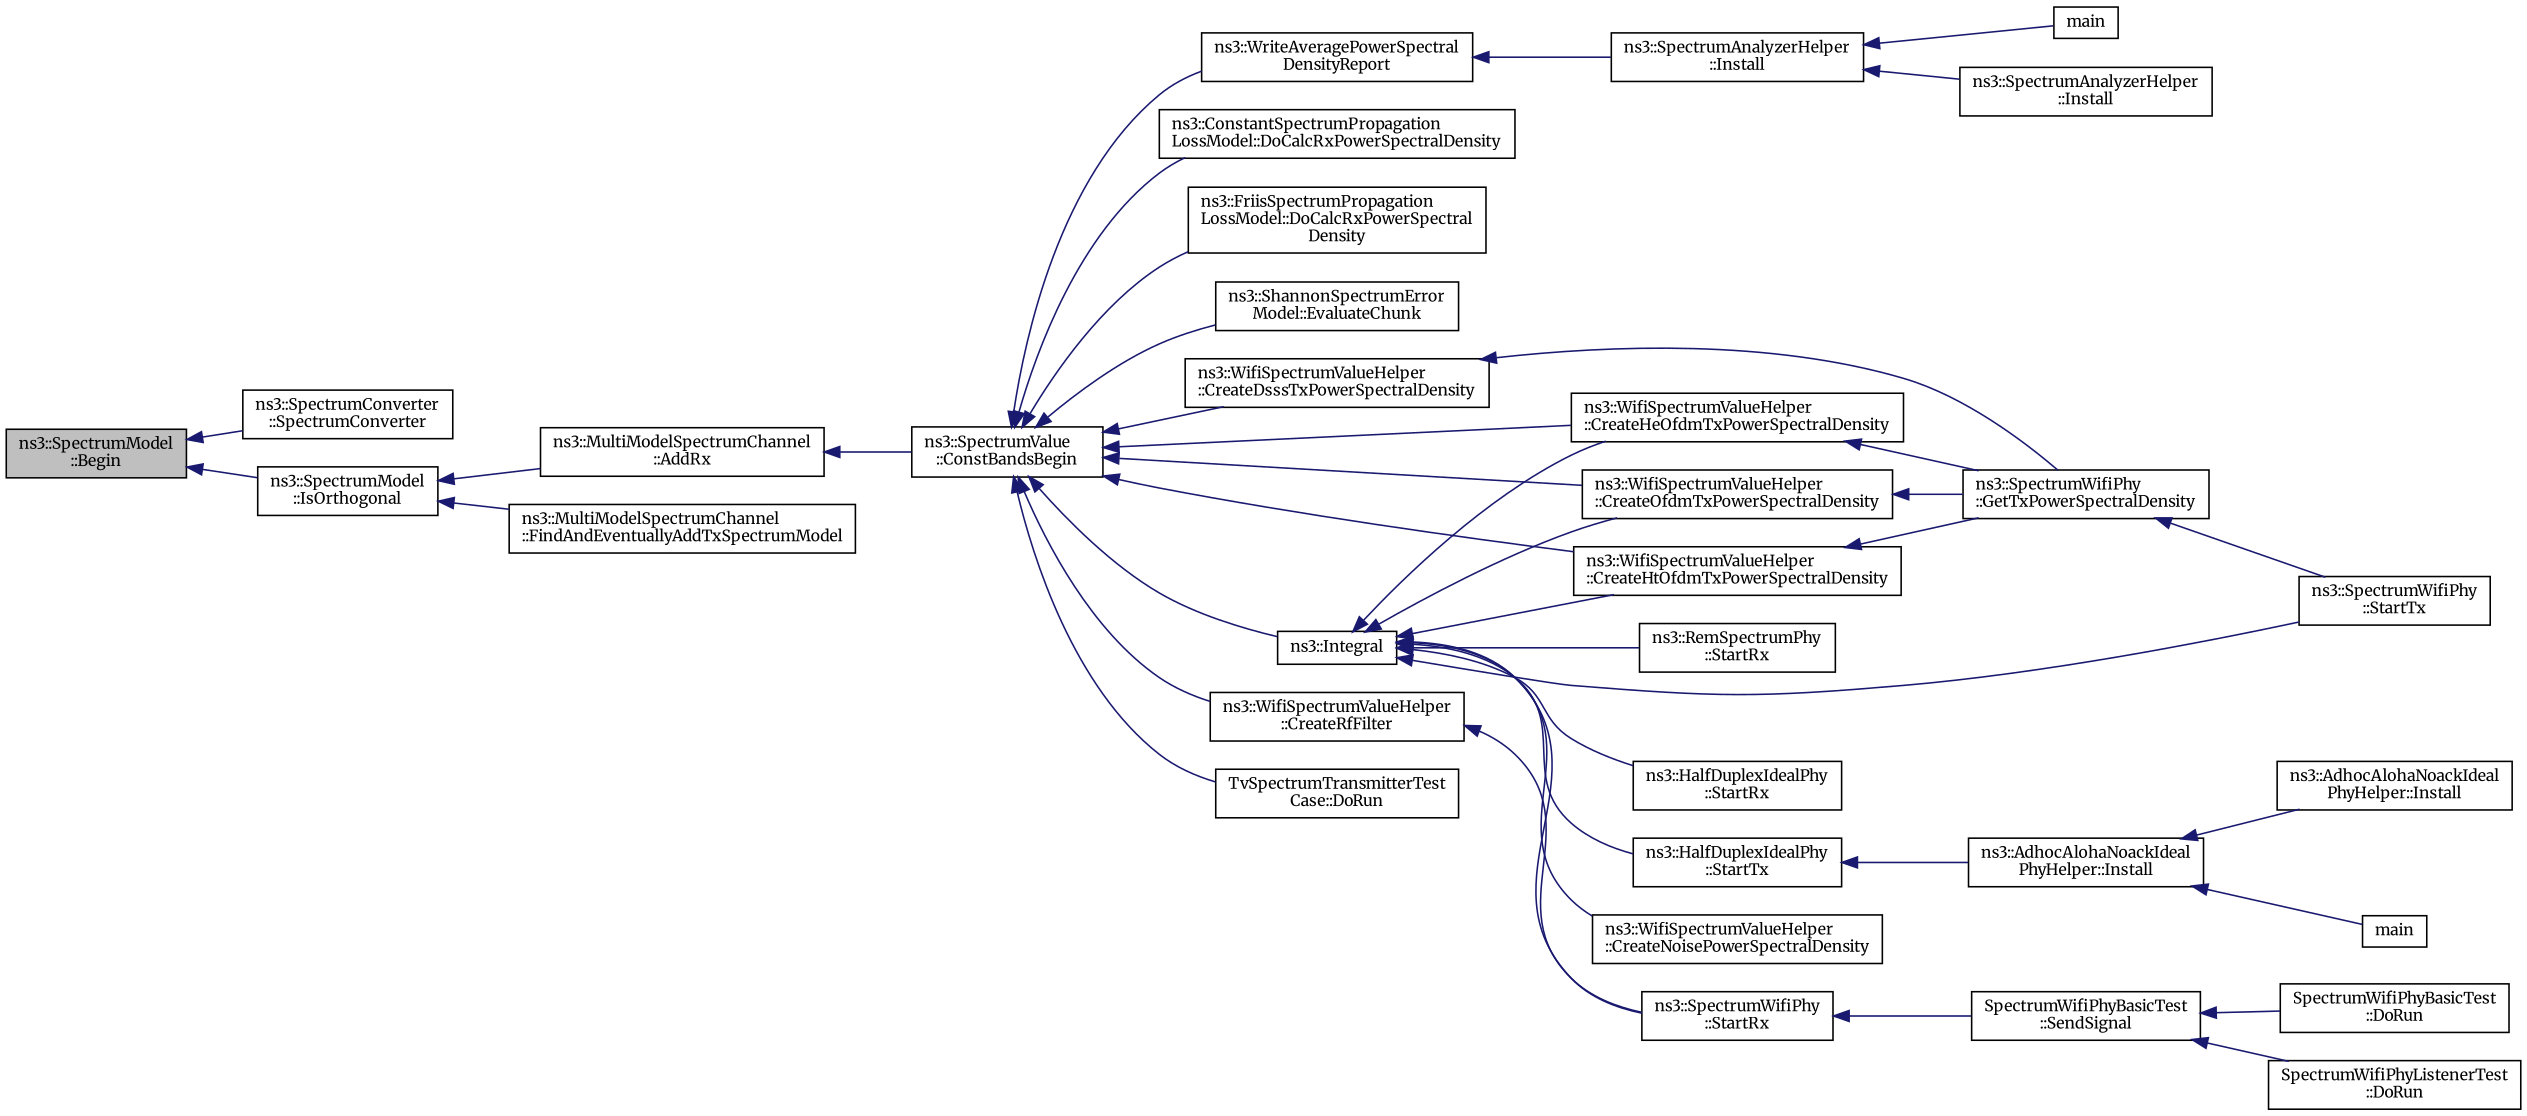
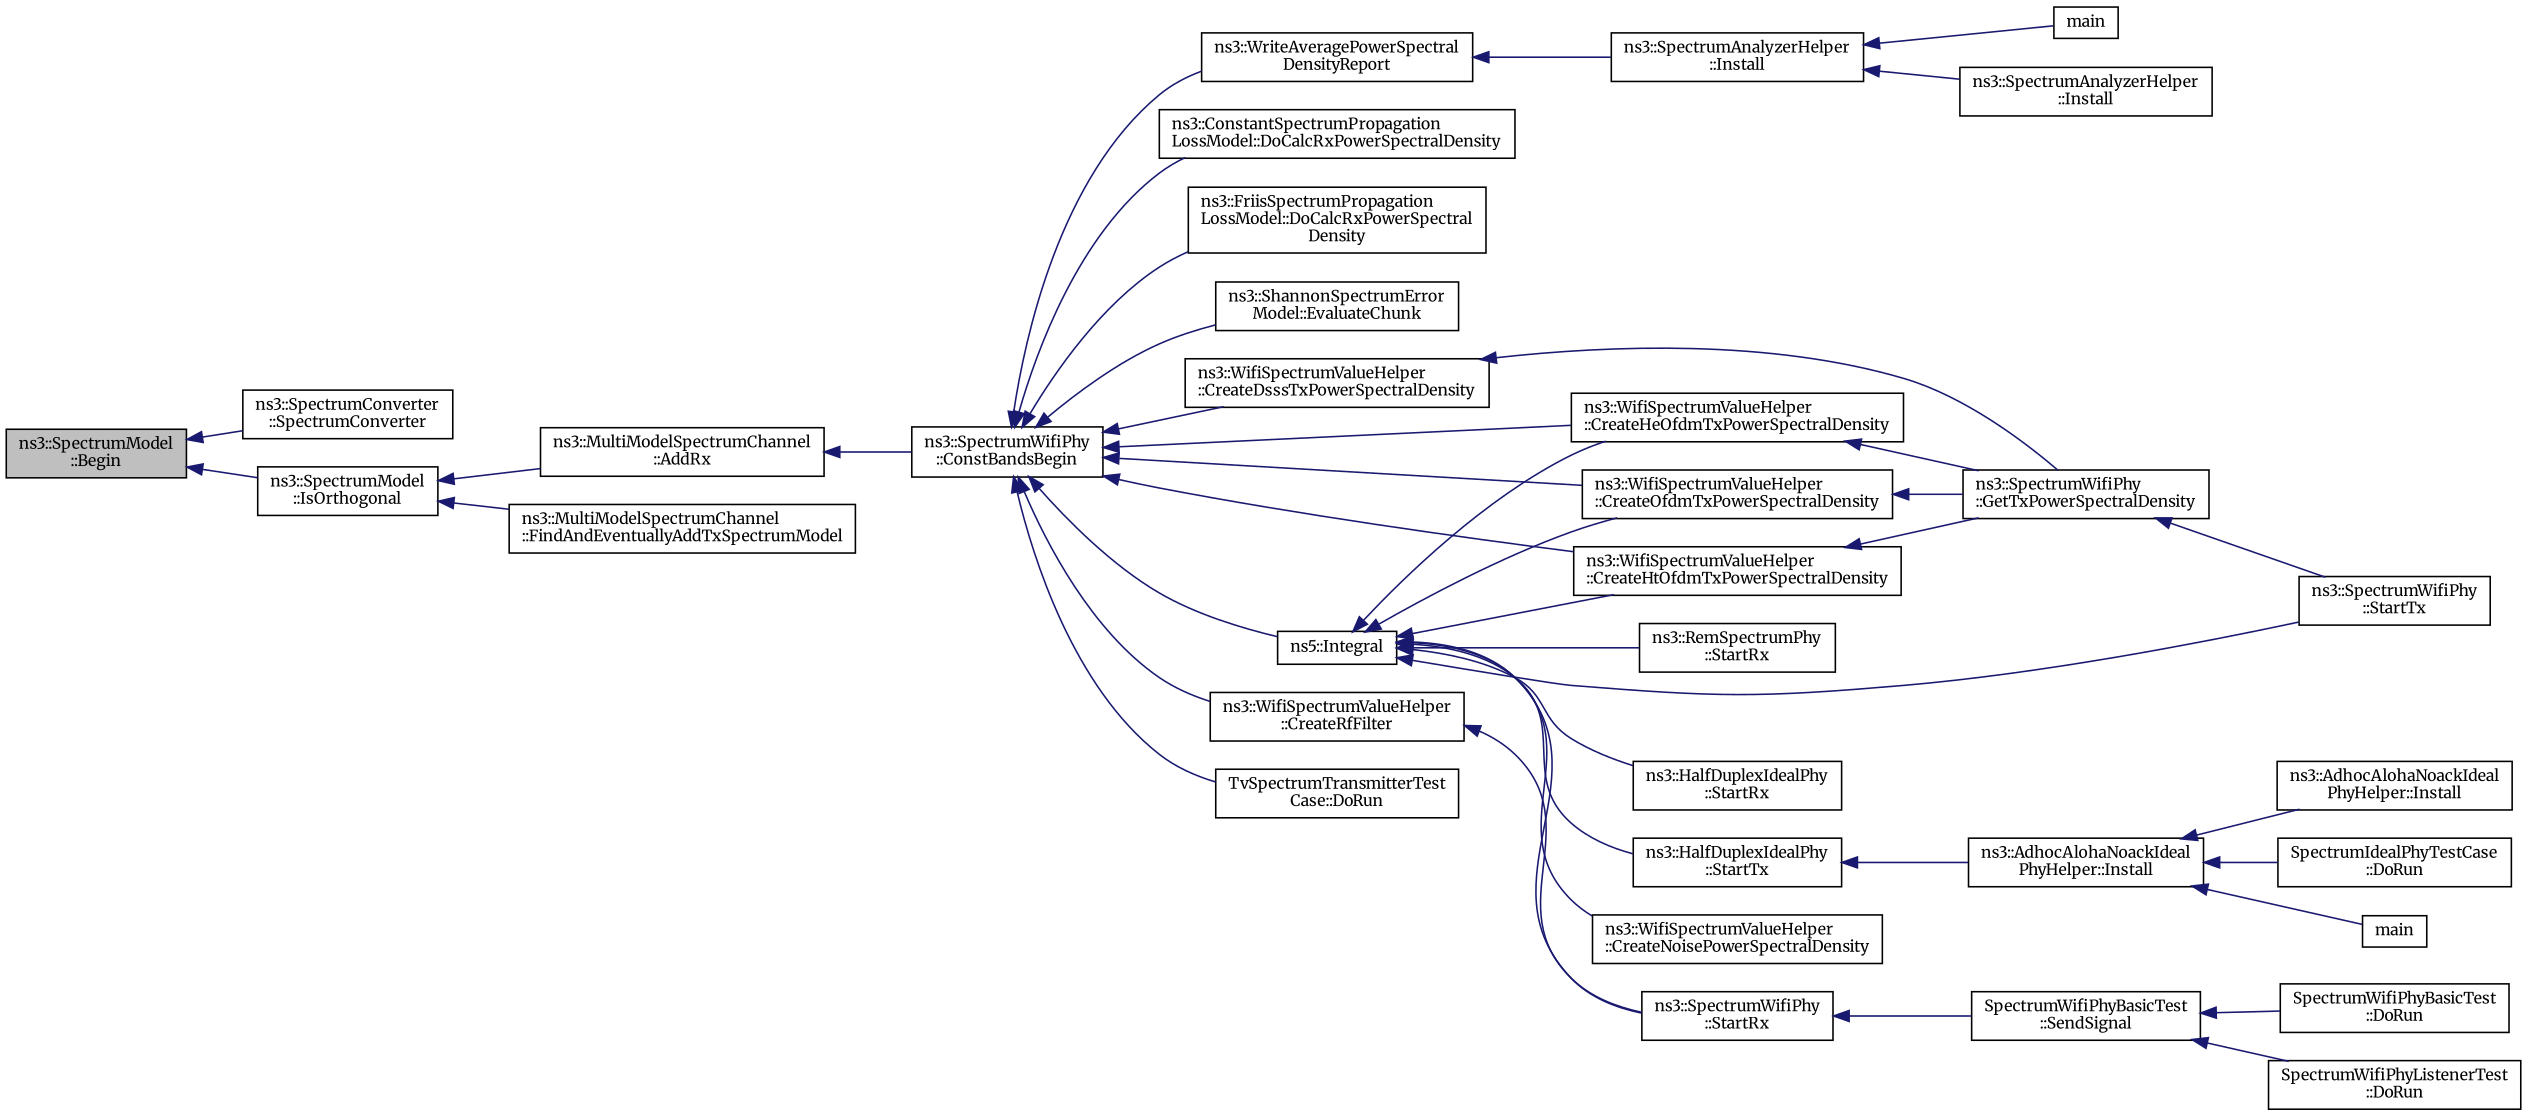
(1007, 452) -> (1007, 452)
(1337, 648) -> (1337, 648)
none -> (2395, 862)
